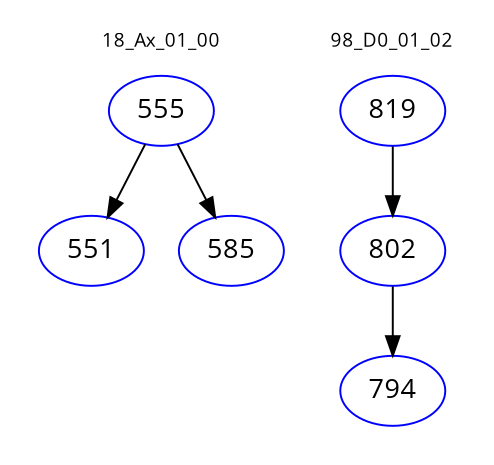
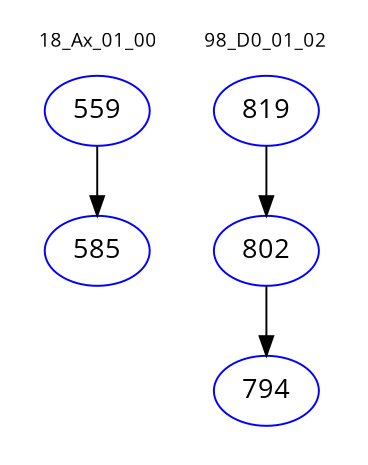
(161, 111) -> (97, 111)
(91, 251) -> none
